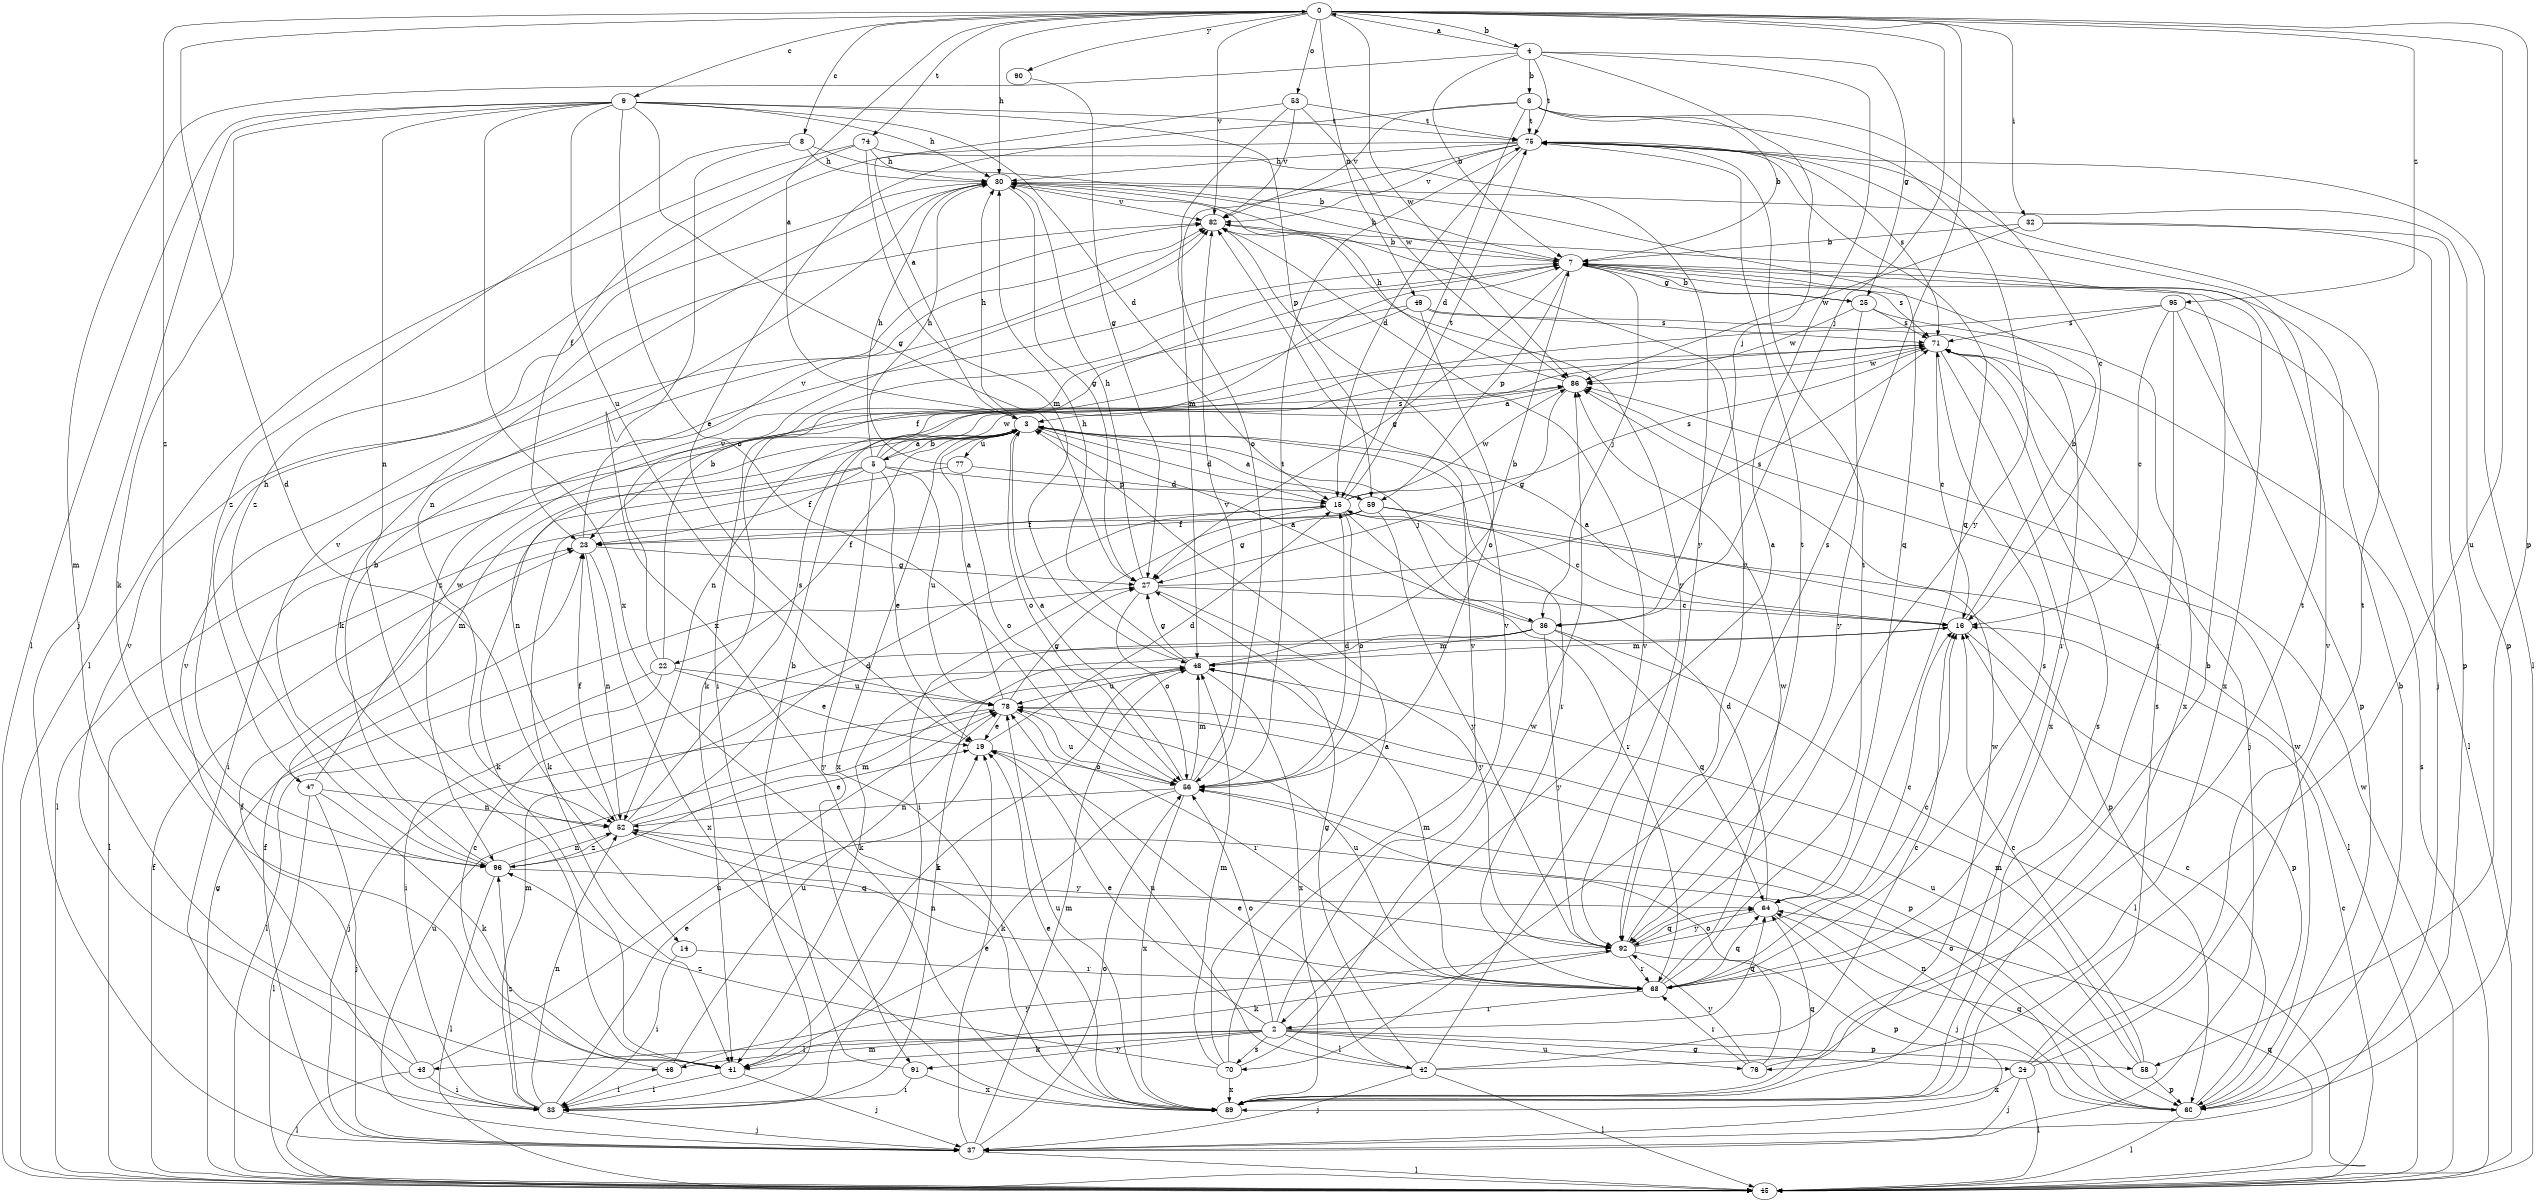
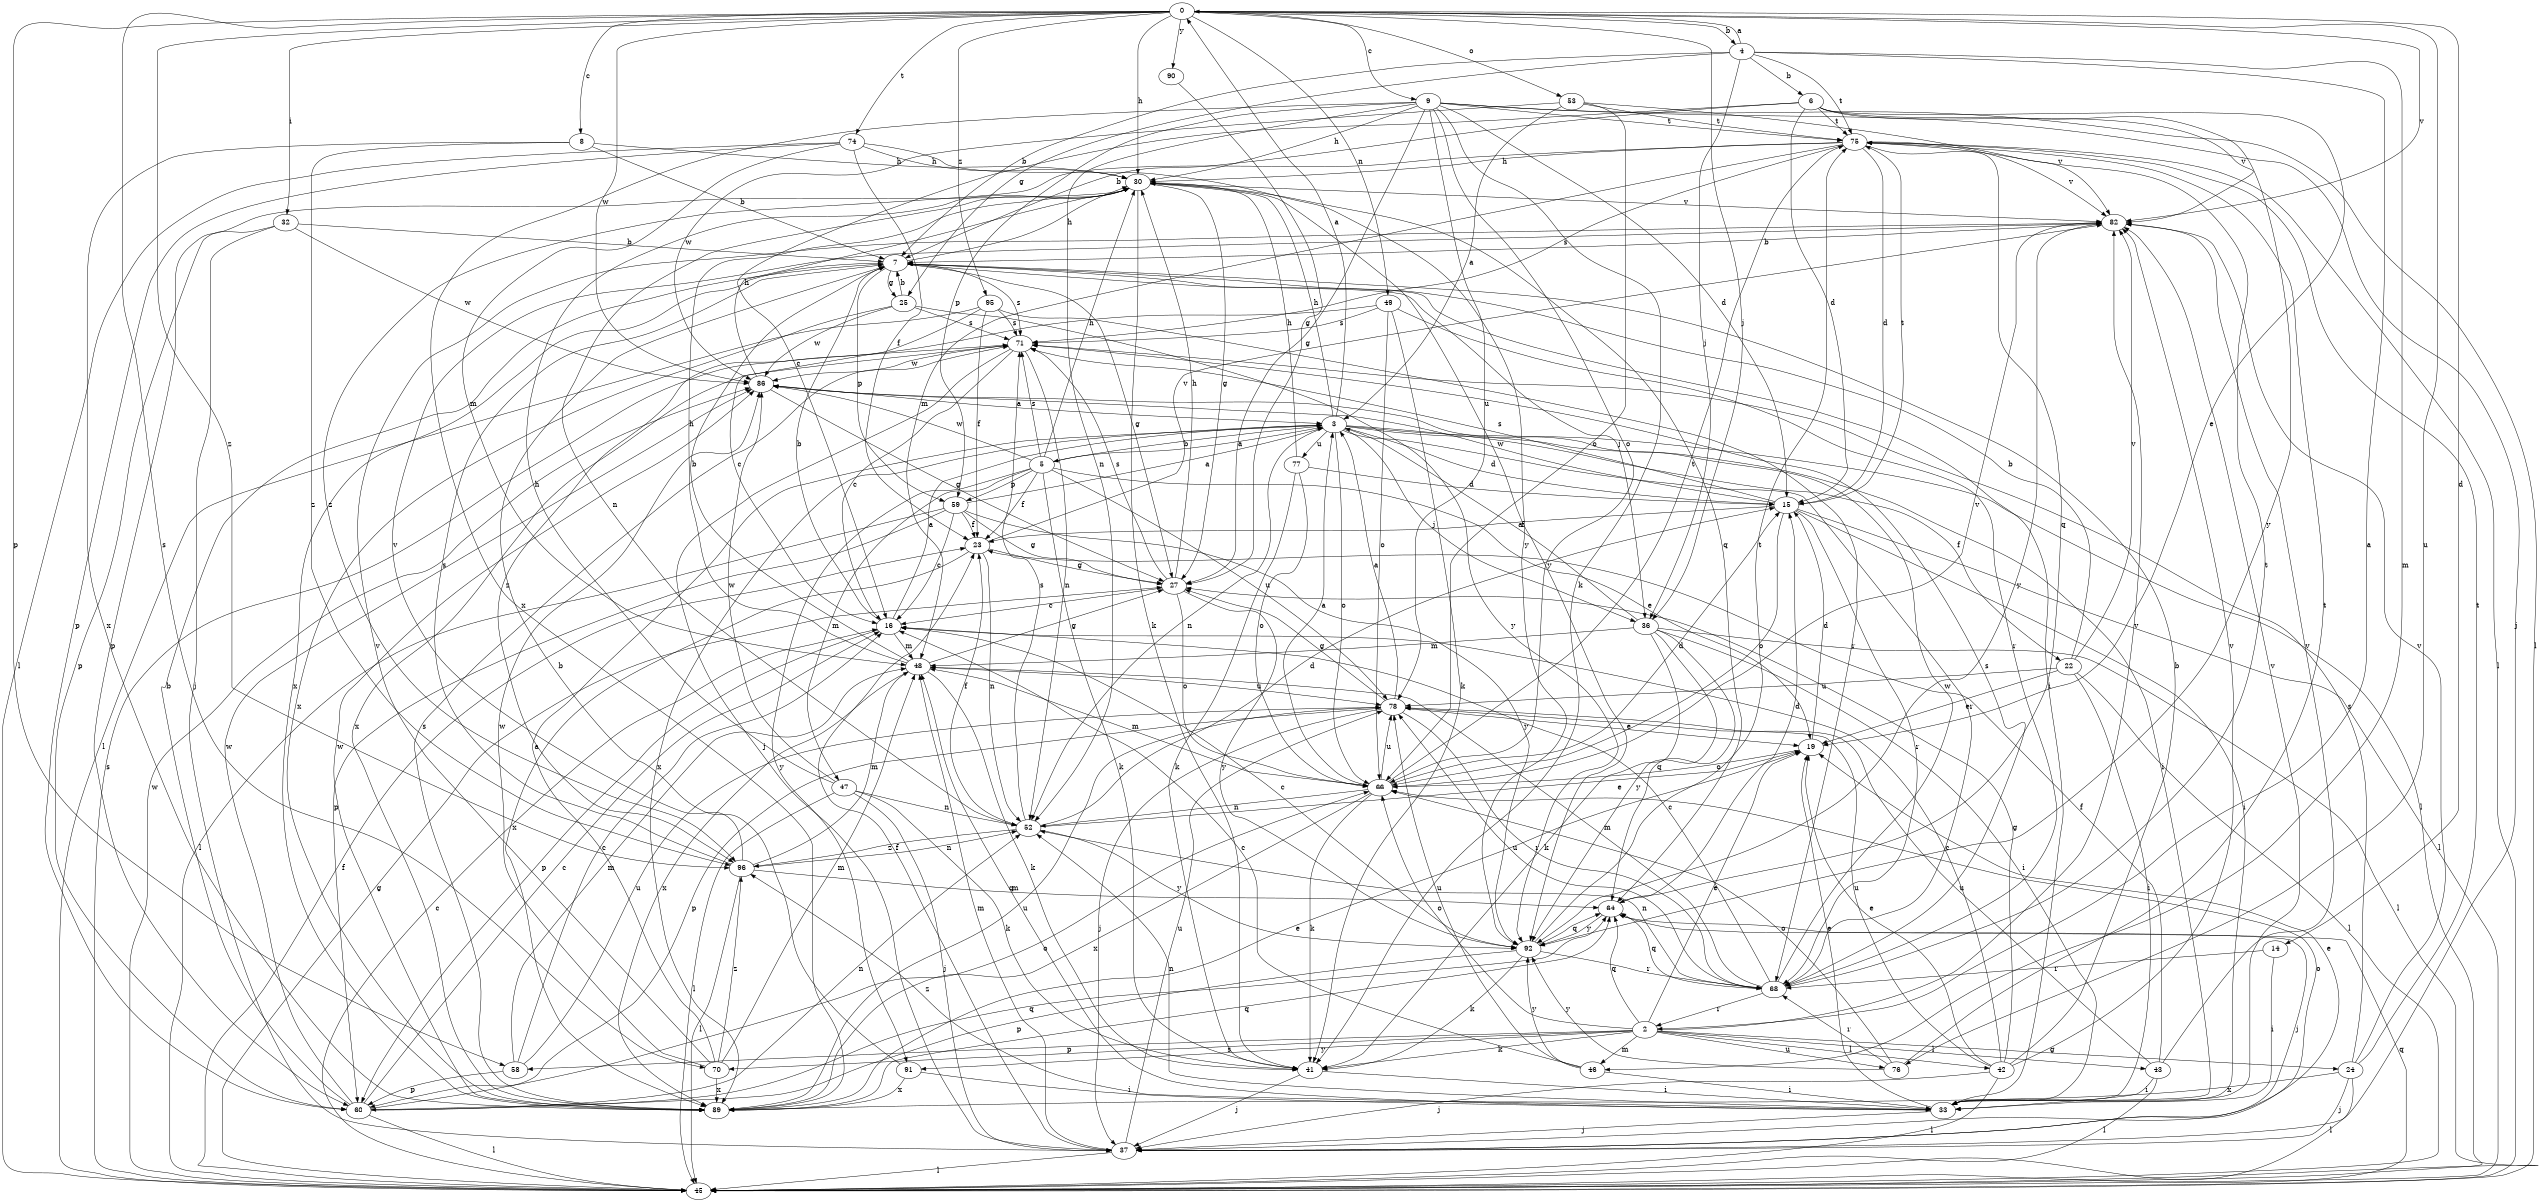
(376, 566) -> (444, 566)
(2361, 721) -> (118, 416)
(1187, 788) -> (1380, 788)
